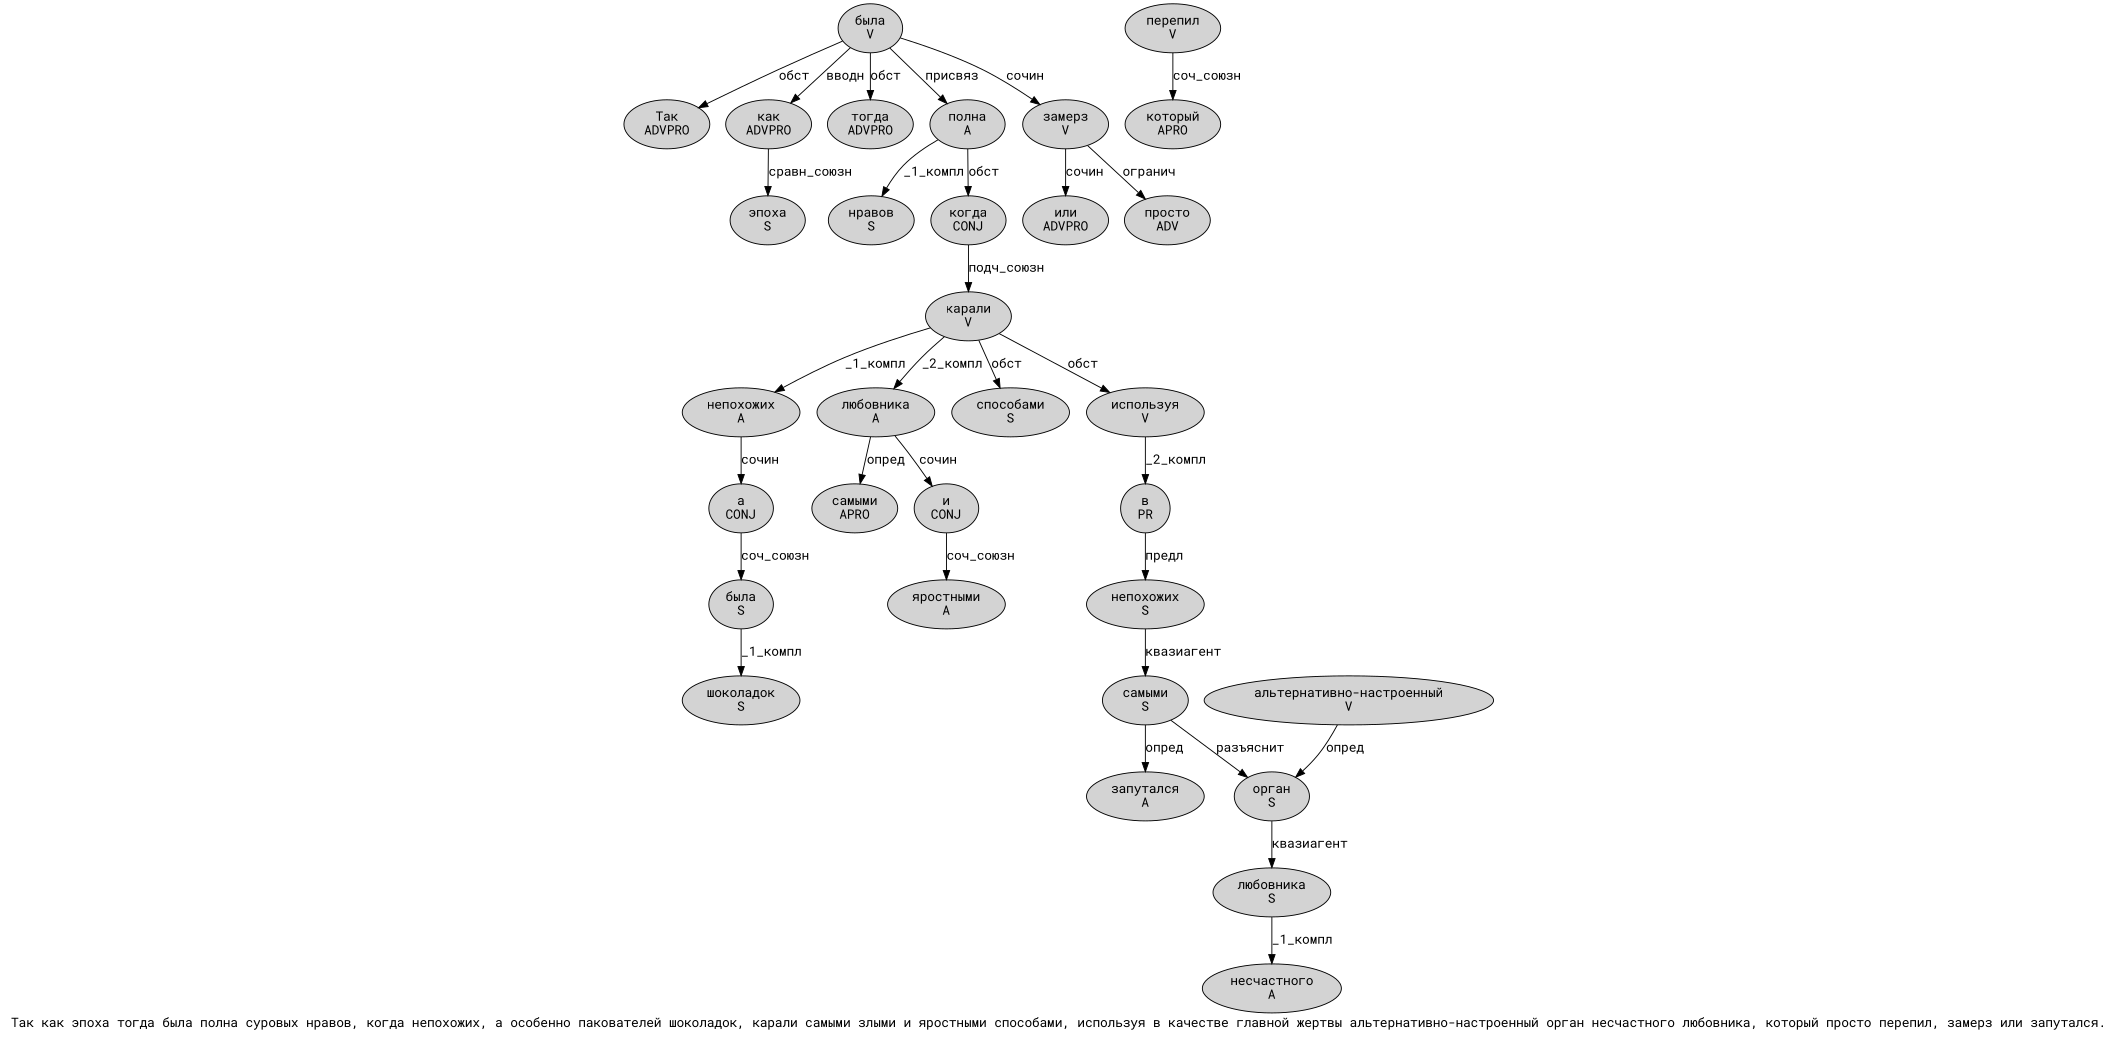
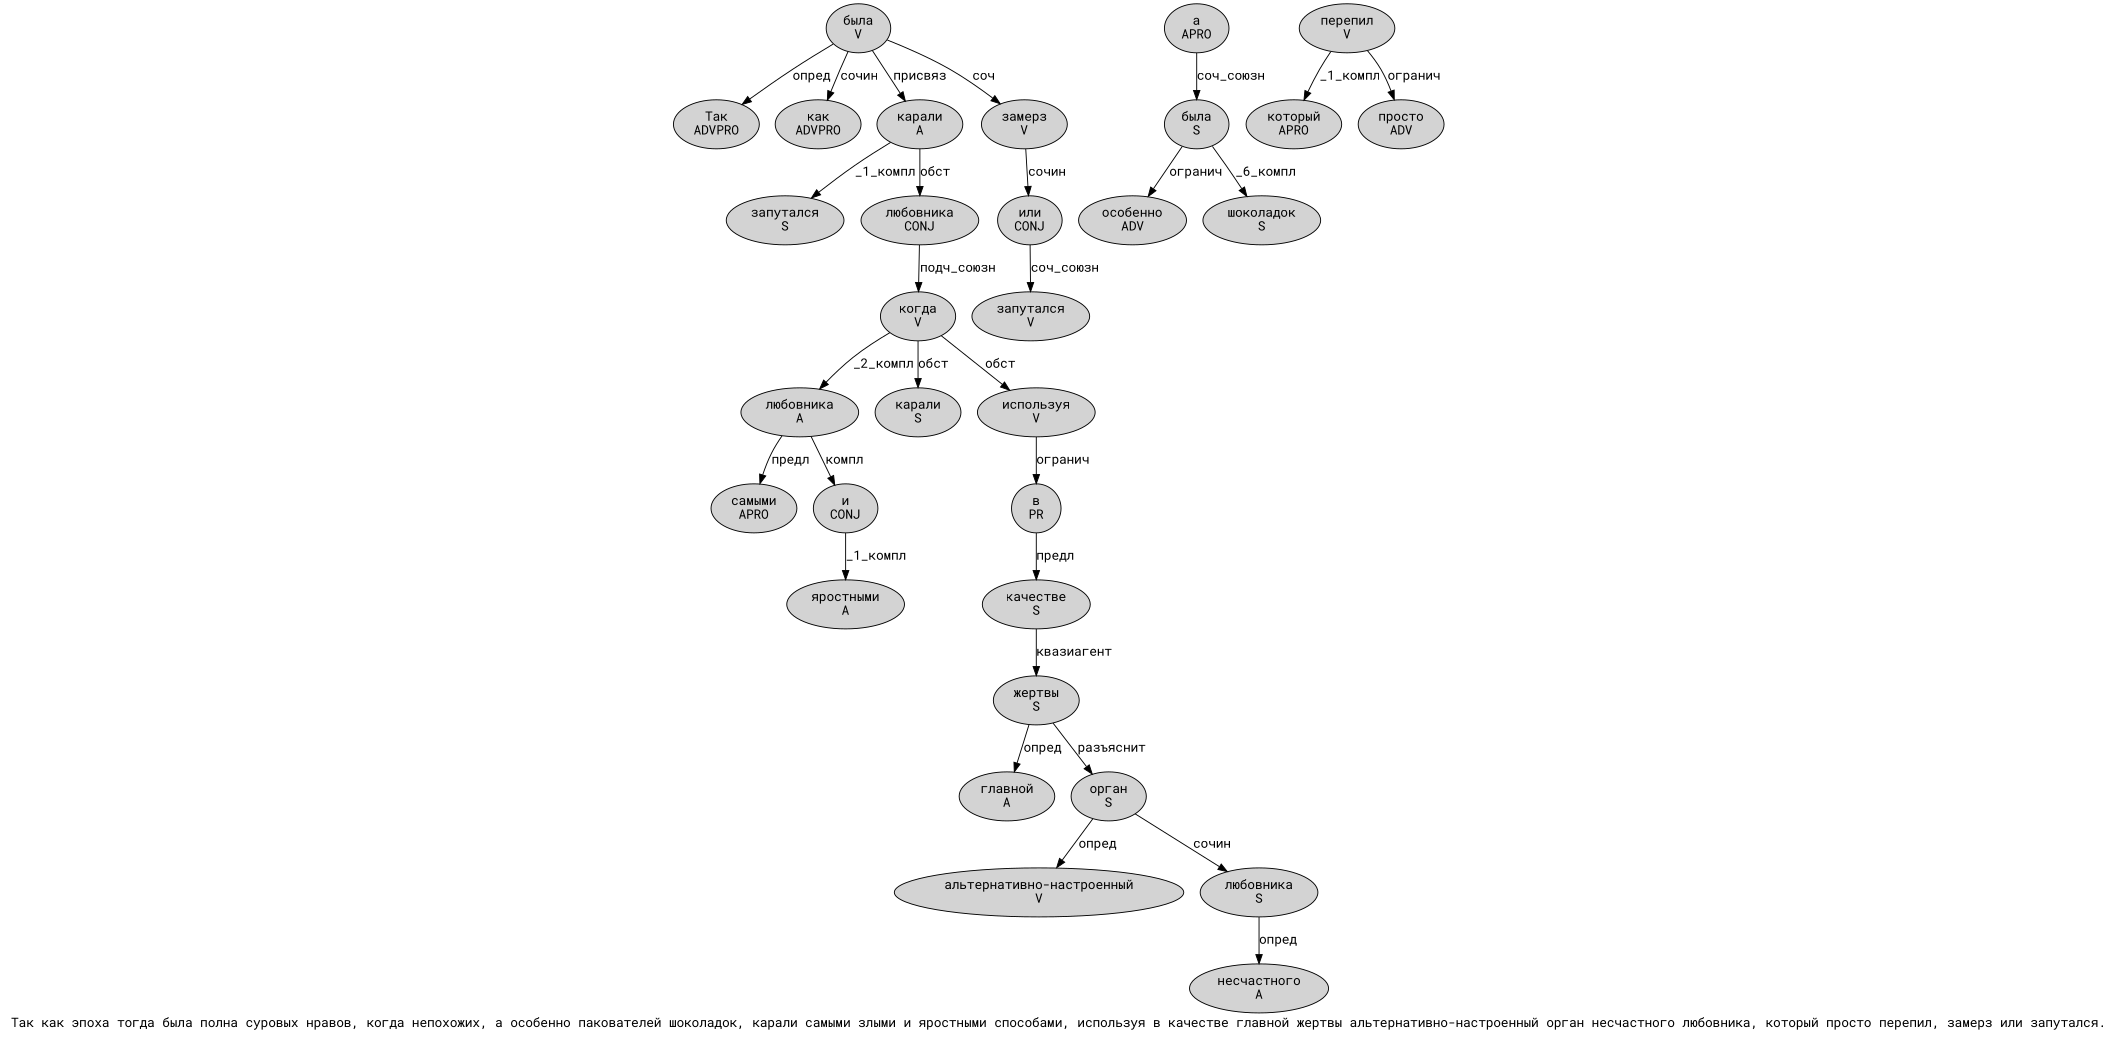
(794, 76) -> (812, 76)
(846, 76) -> (859, 76)
(1025, 76) -> (984, 76)
(1207, 76) -> (1350, 76)
(870, 124) -> none
(968, 124) -> (920, 124)
(1113, 169) -> (1381, 70)
(768, 220) -> none
(871, 220) -> (785, 220)
(968, 220) -> (920, 220)
(1066, 220) -> (1030, 220)
none -> (1133, 220)
(968, 316) -> (918, 316)
none -> (1031, 316)
(741, 412) -> none
(1011, 412) -> (918, 412)
(886, 460) -> (791, 460)
(938, 460) -> (845, 460)
(1176, 460) -> (1063, 460)
(741, 508) -> (1197, 28)
(981, 556) -> (876, 556)
(1145, 604) -> (1036, 604)
(772, 652) -> (1266, 172)
(1145, 700) -> (1036, 700)
(1322, 749) -> (1078, 839)
(1145, 796) -> (1007, 796)
(1310, 844) -> (1212, 844)
(1303, 940) -> (1278, 940)
